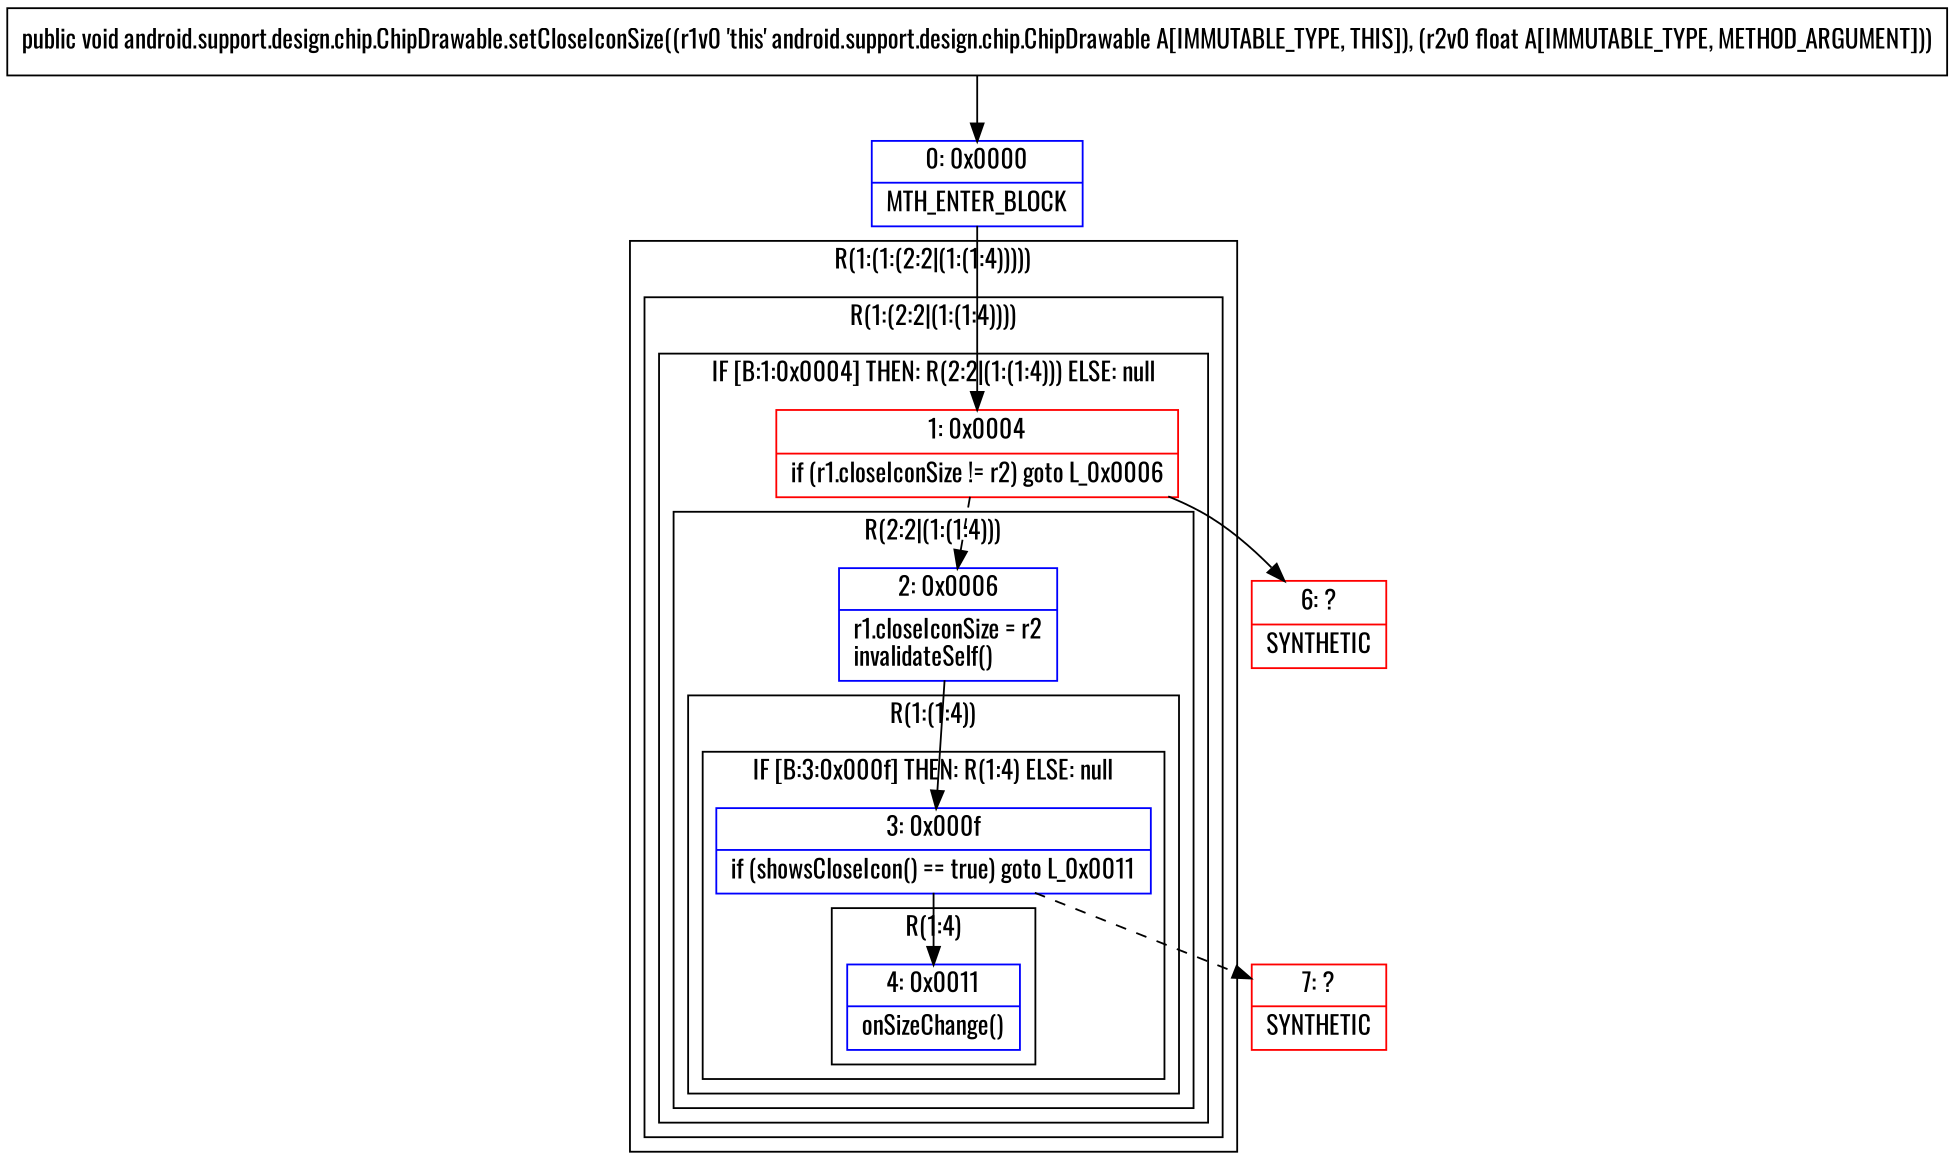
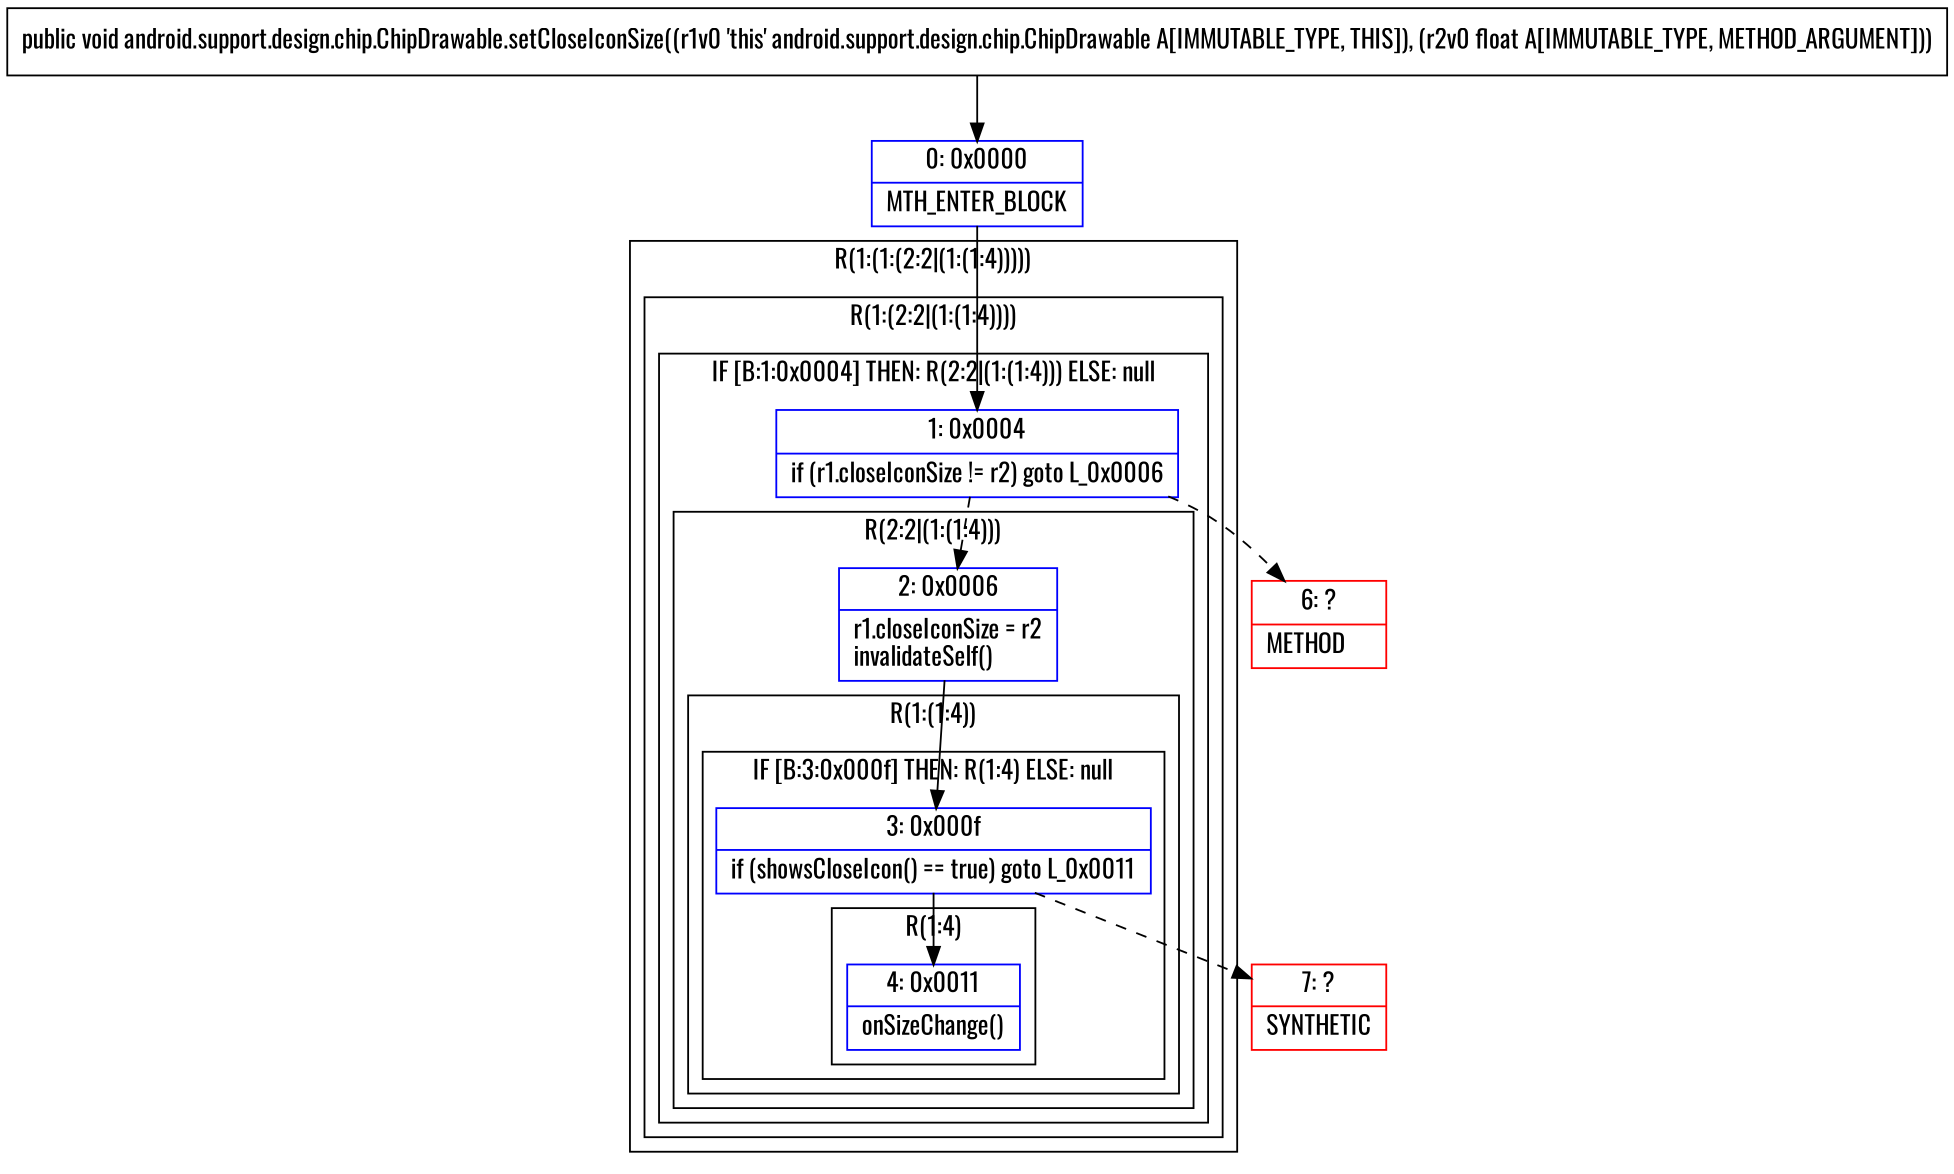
(977, 454) -> (977, 454)
(1249, 546) -> (1249, 546)
(1319, 645) -> (1306, 645)
